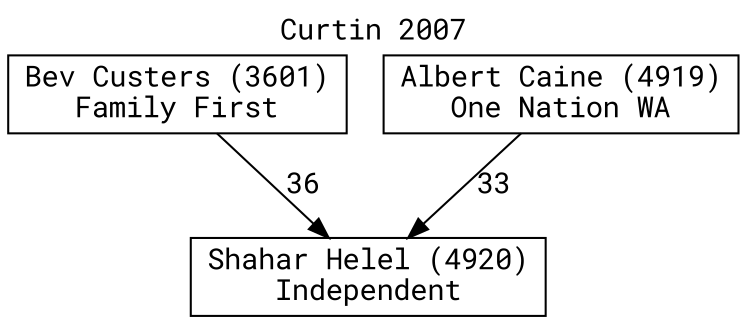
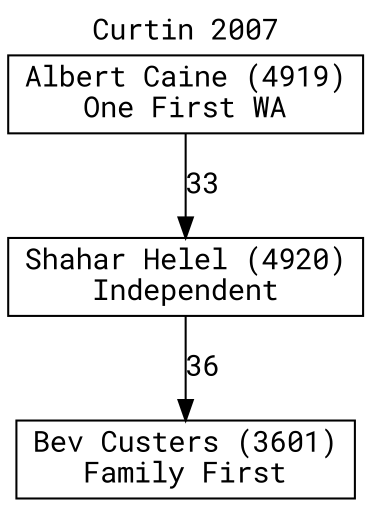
(561, 94) -> (186, 94)
(265, 178) -> (186, 358)
